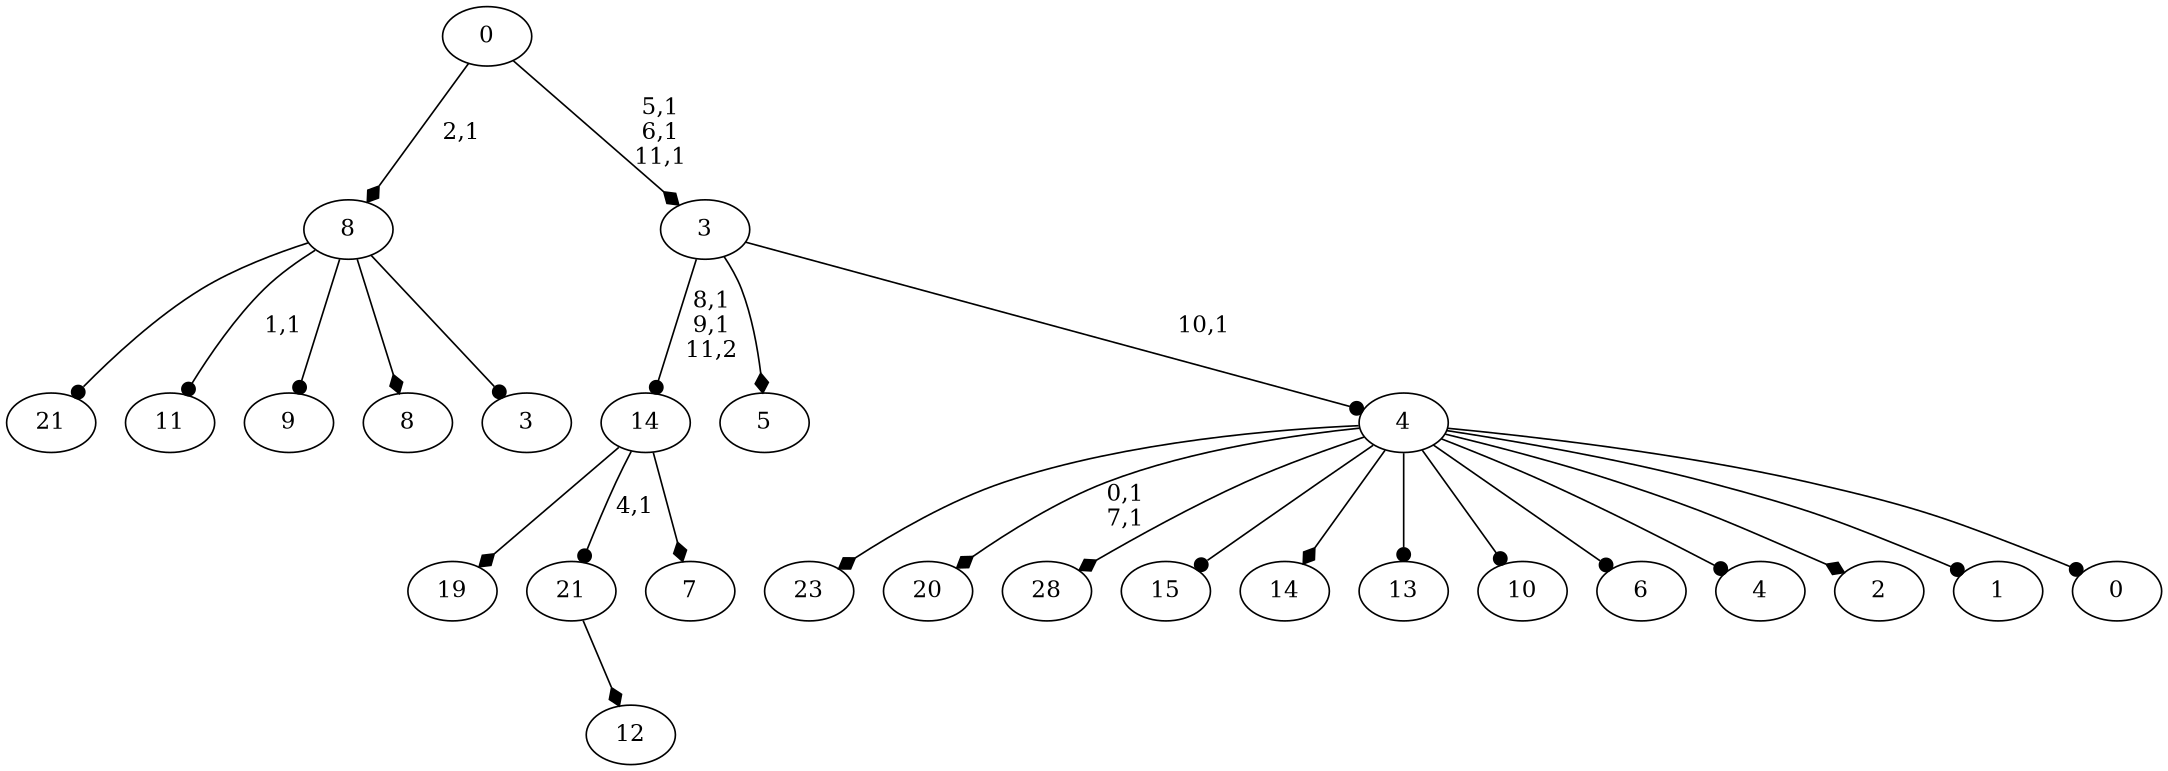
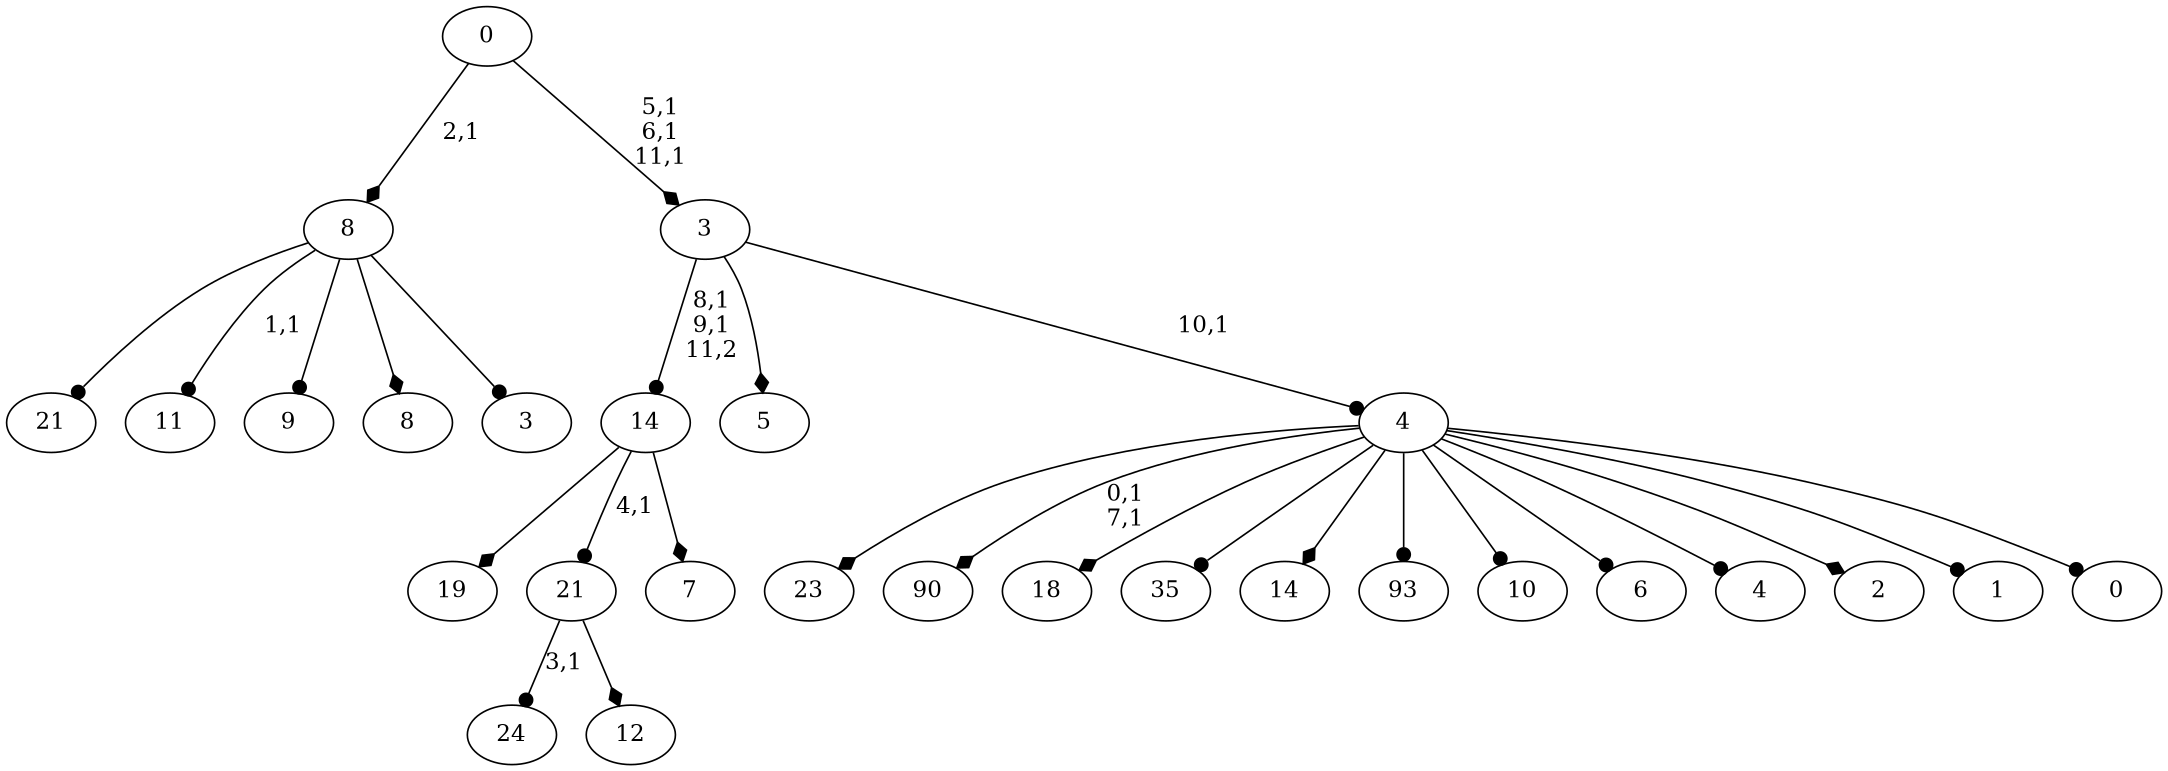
(928, 591) -> (928, 591)
(1047, 591) -> (1047, 591)
(1166, 591) -> (1166, 591)
(1404, 591) -> (1404, 591)
none -> (512, 735)
